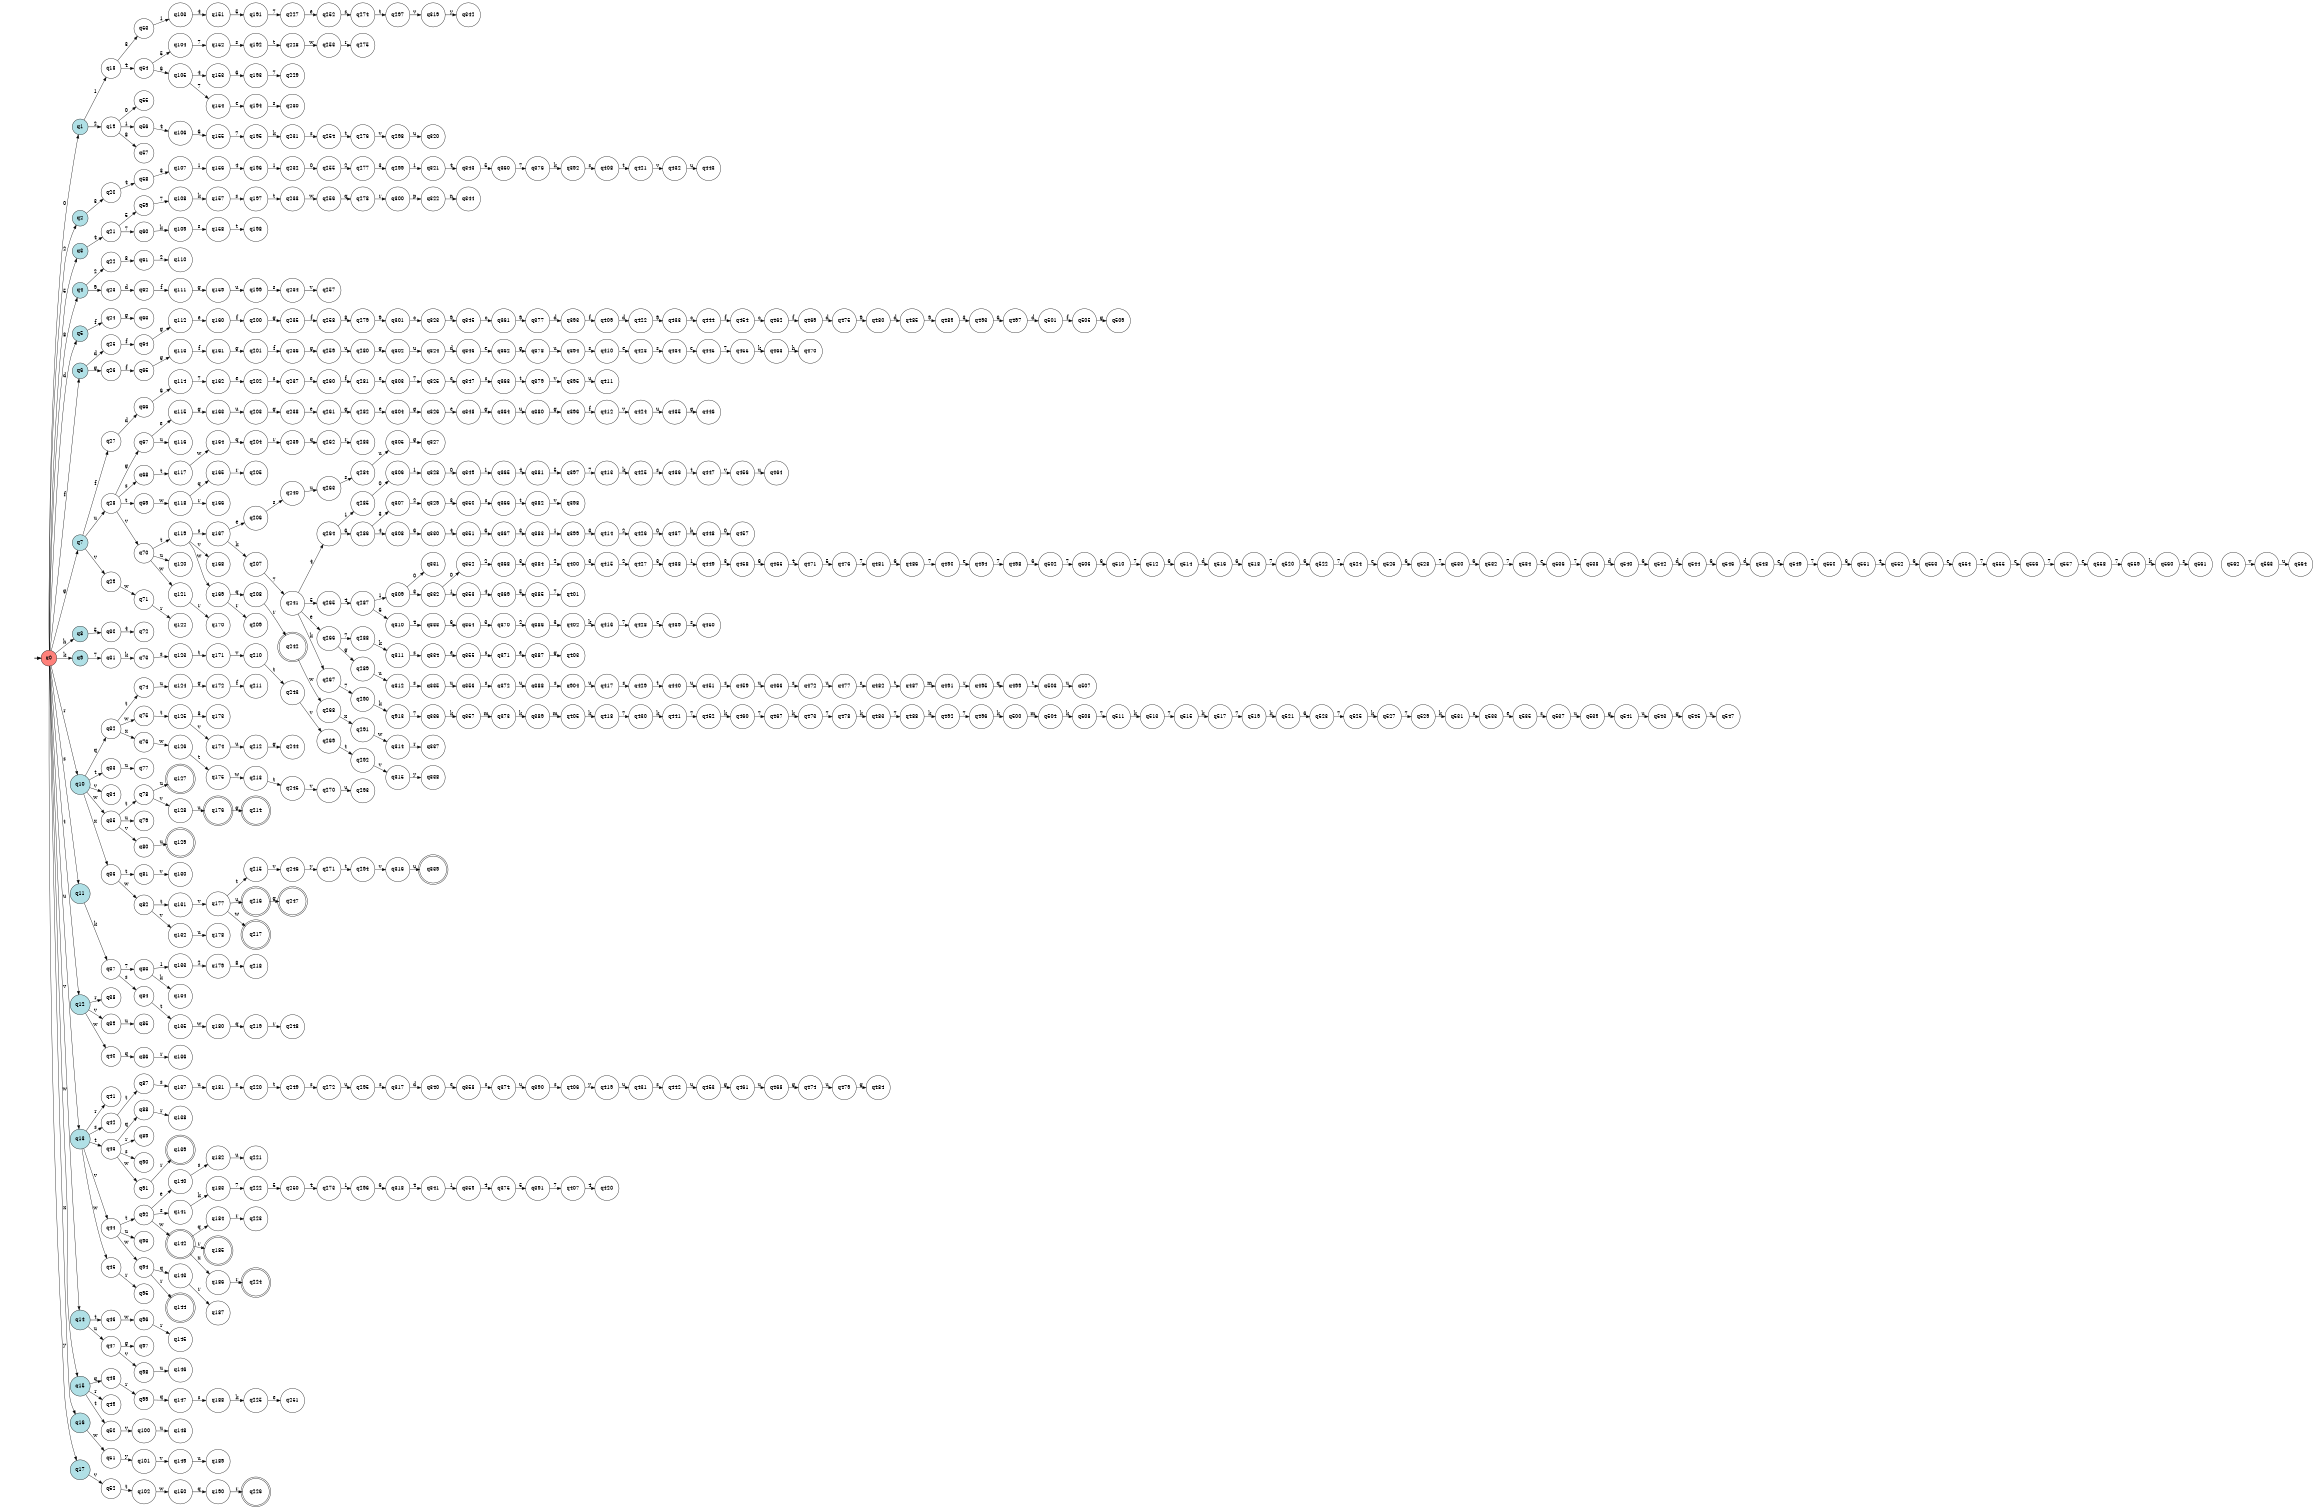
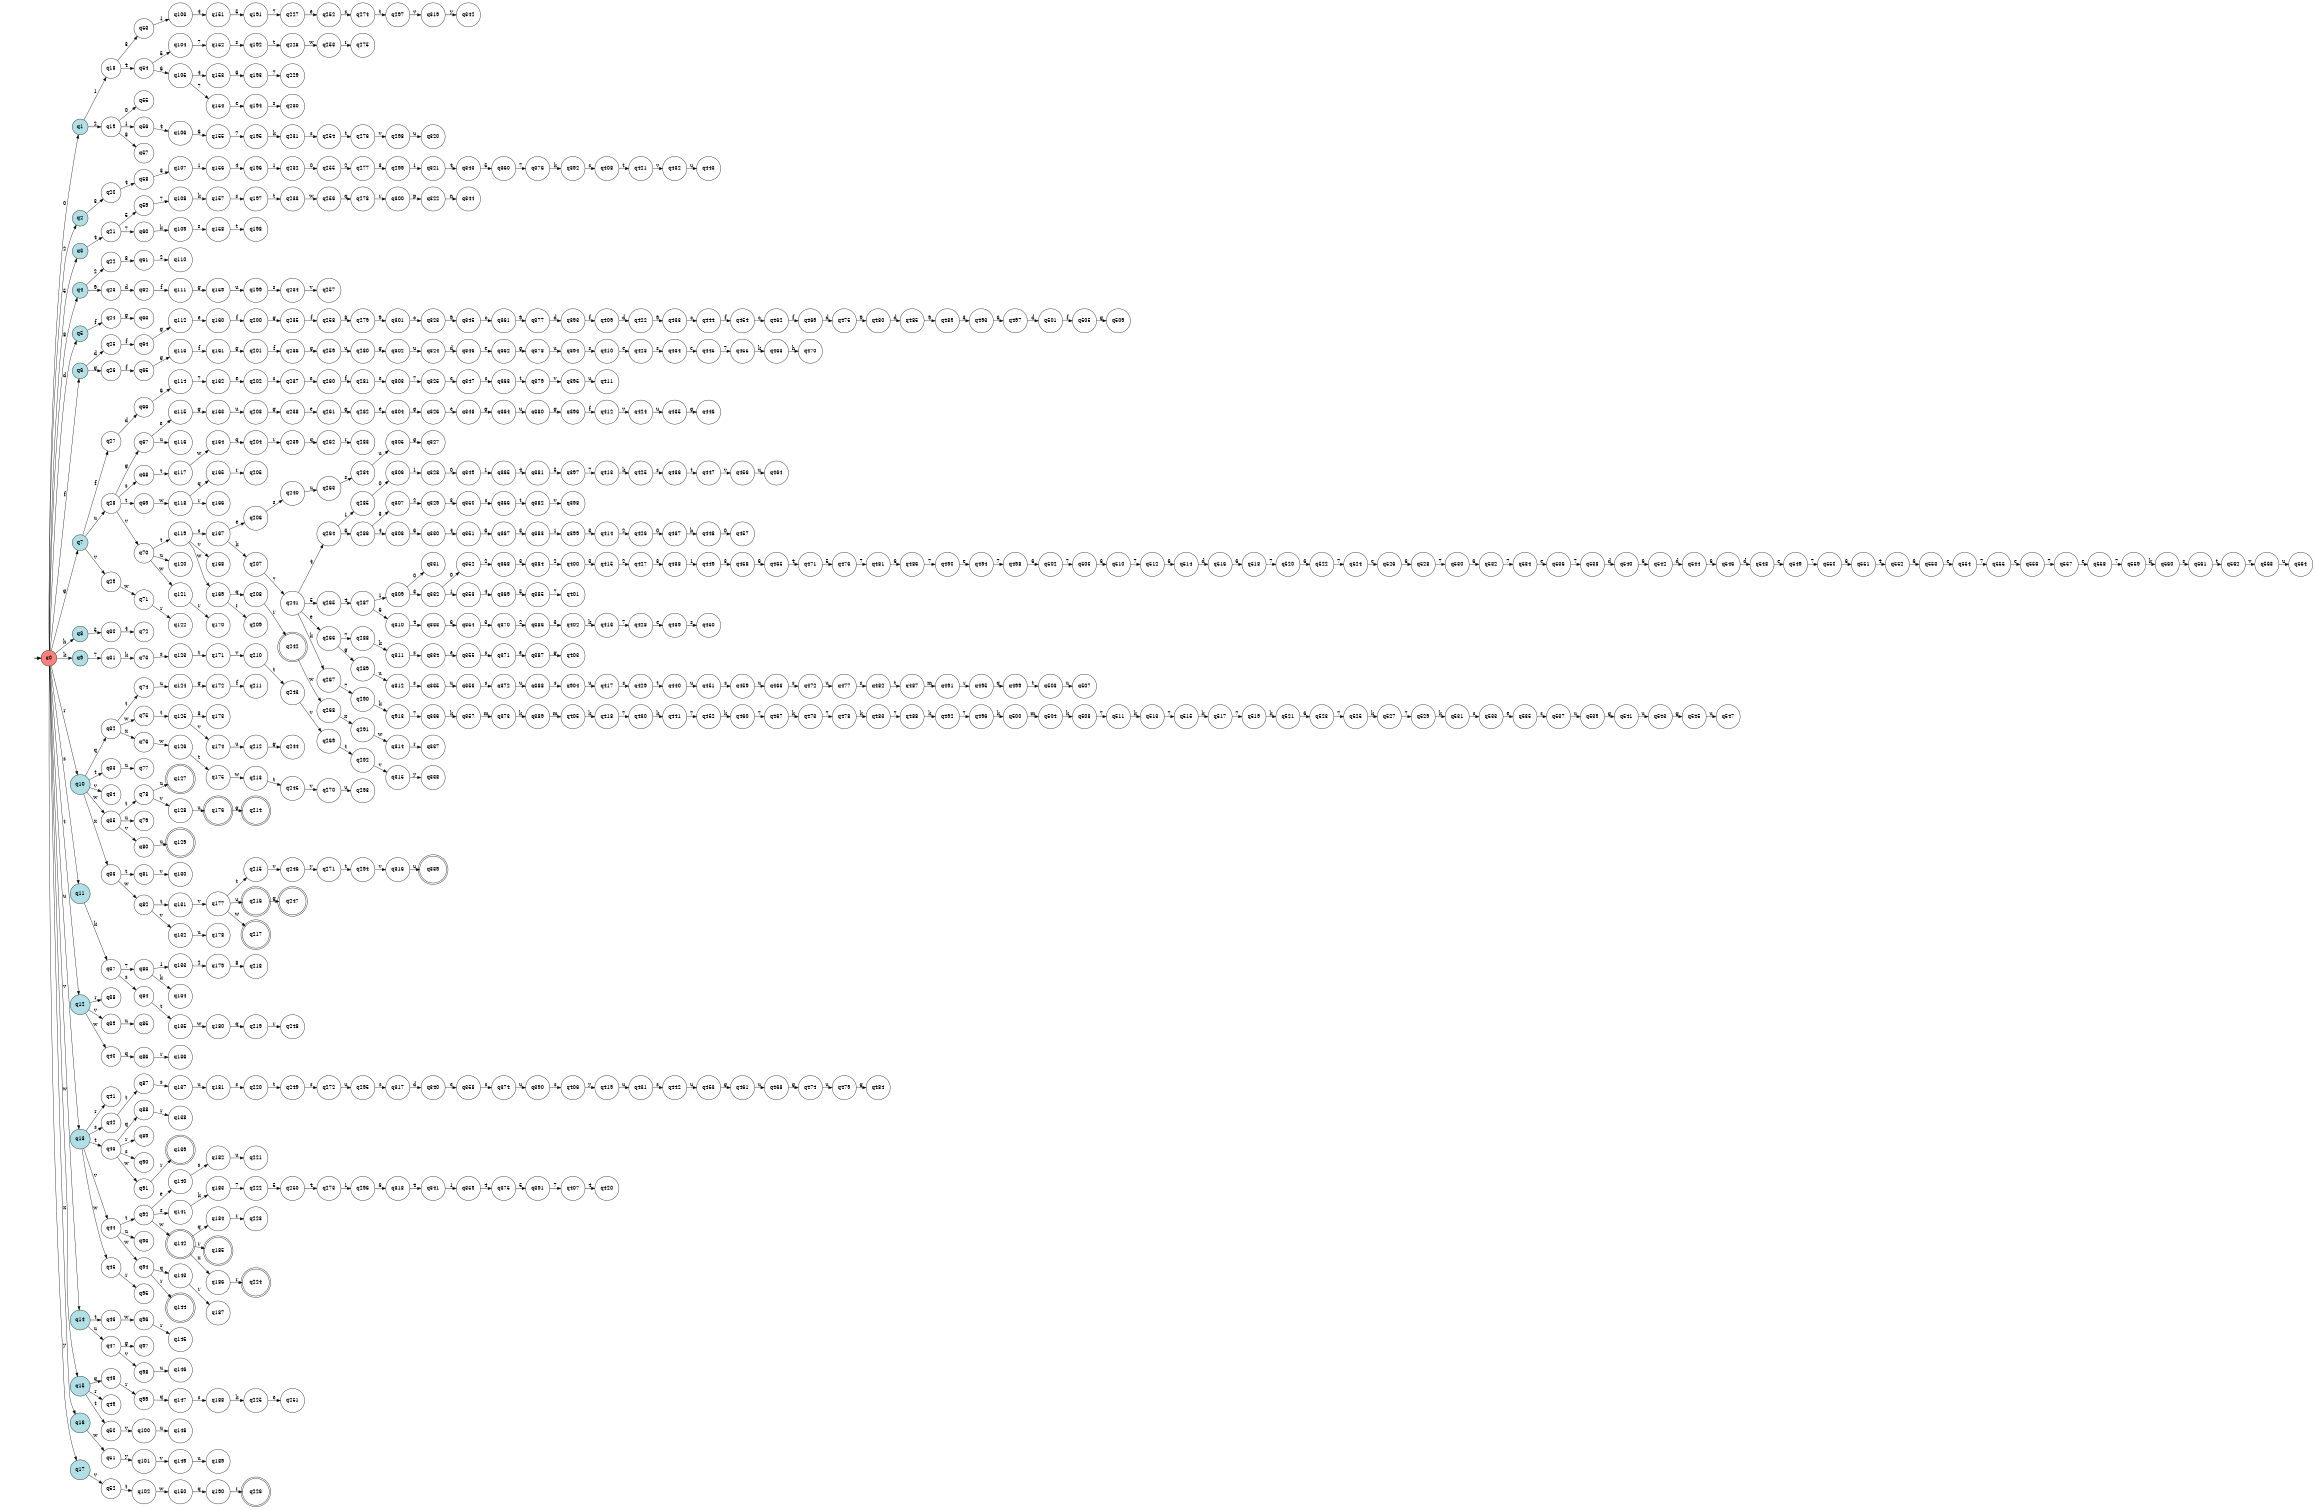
none -> (2215, 564)
